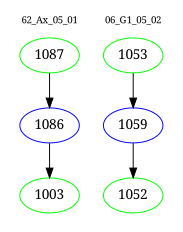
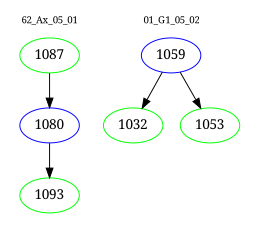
(133, 21) -> (172, 21)
(133, 86) -> (188, 86)
(50, 125) -> (50, 125)
(50, 195) -> (50, 195)
(133, 195) -> (133, 125)
